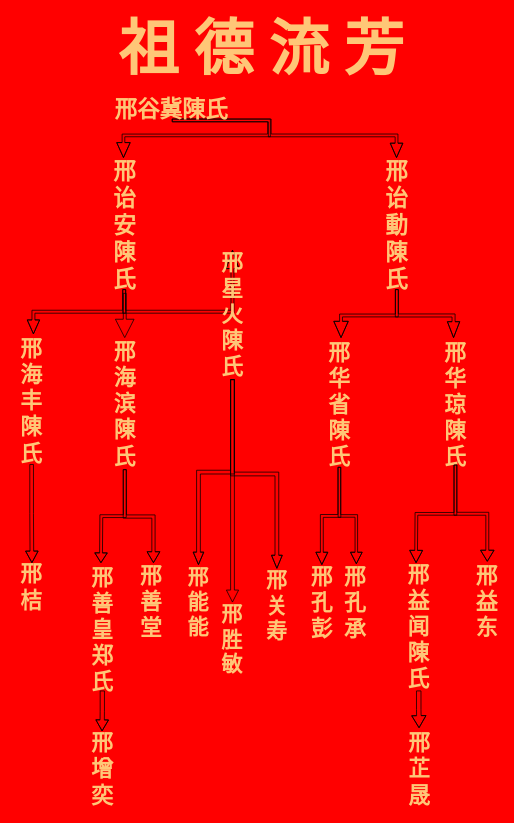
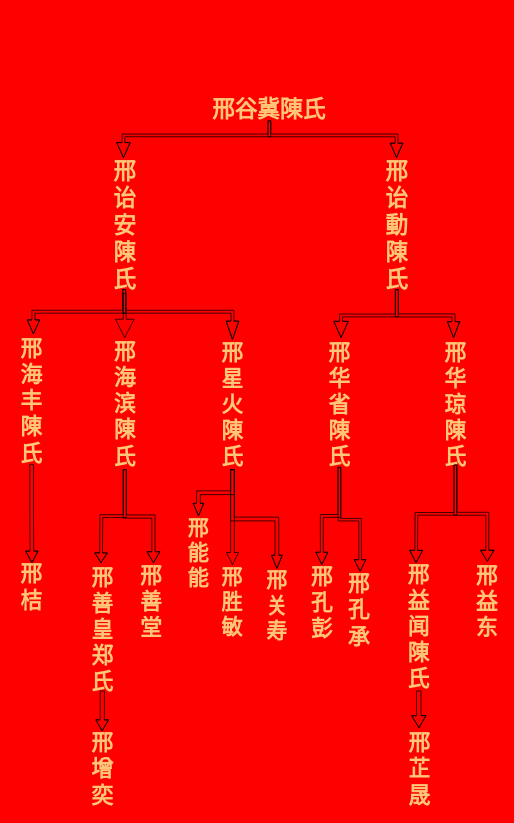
(261, 49) -> none
(172, 109) -> (269, 109)
(232, 314) -> (232, 404)
(198, 602) -> (198, 553)
(355, 602) -> (359, 610)
(232, 640) -> (232, 602)
